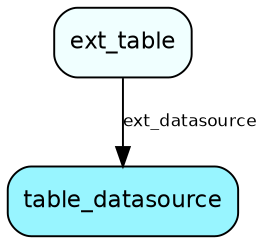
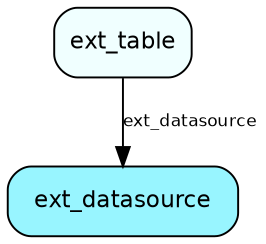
(123, 201) -> (123, 201)
